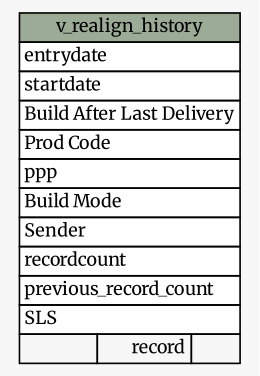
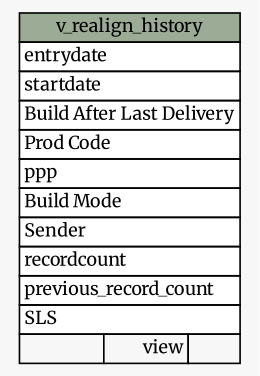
(159, 348) -> (163, 348)
